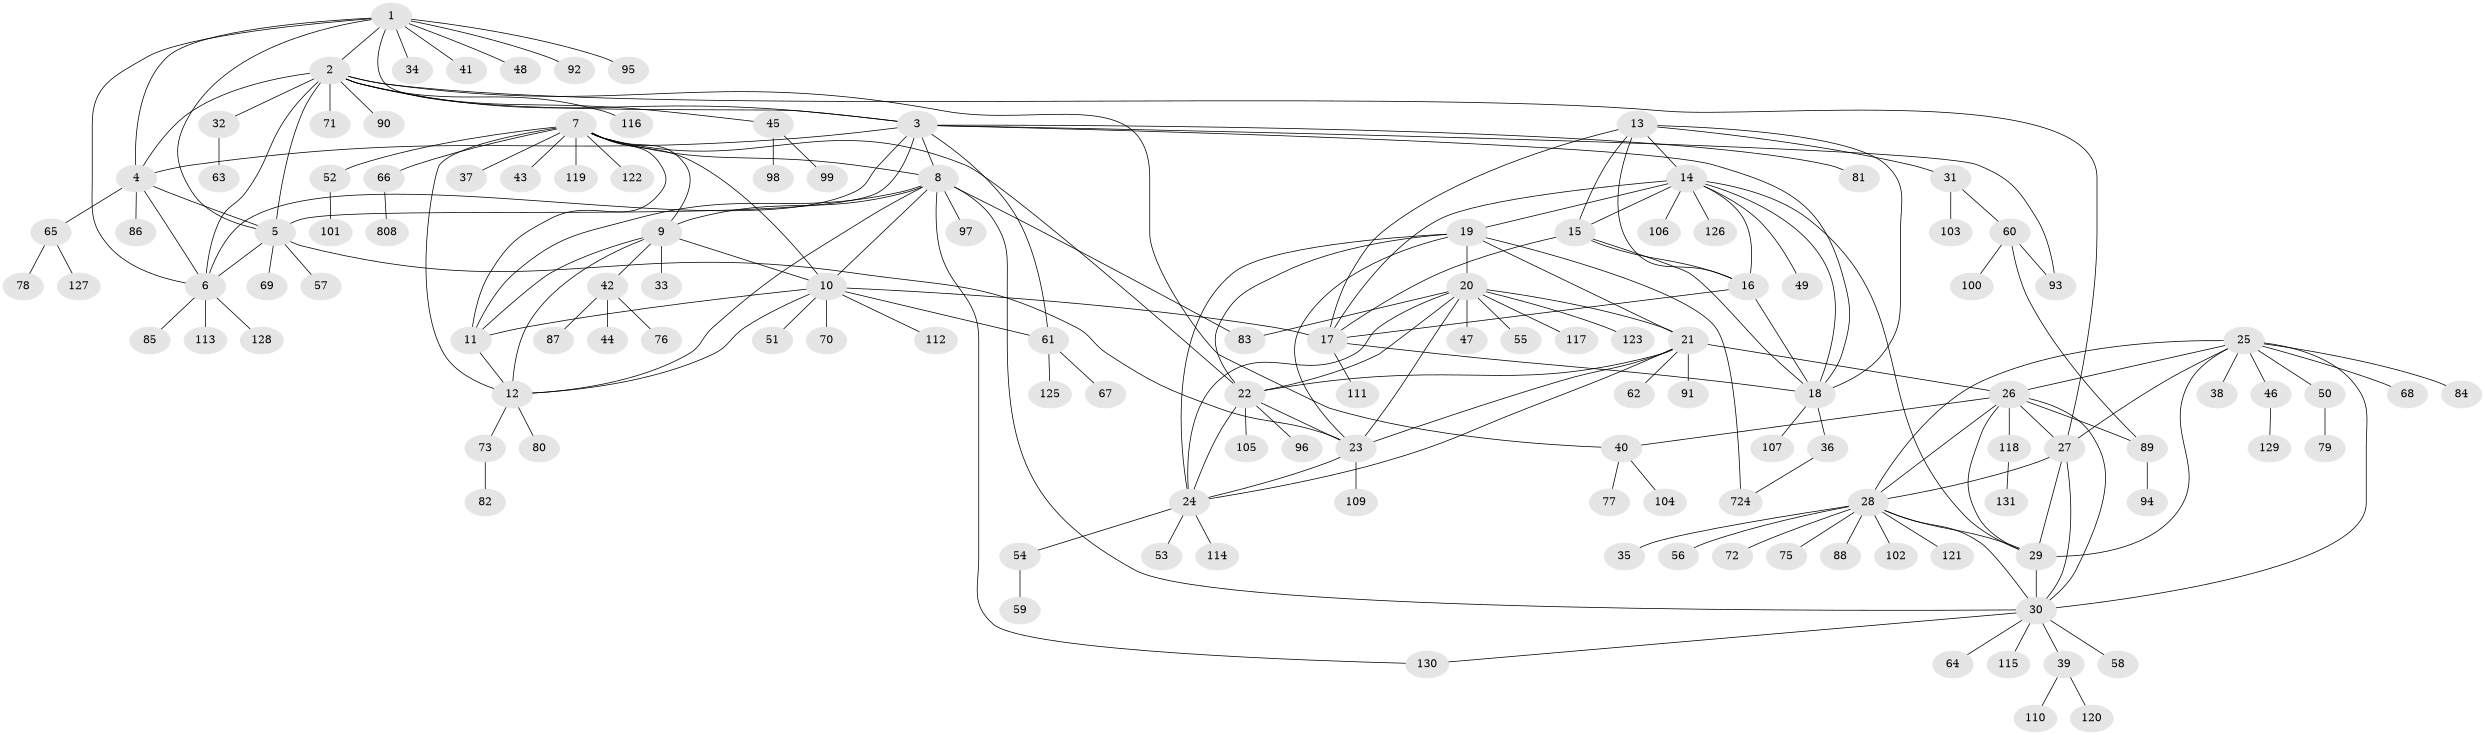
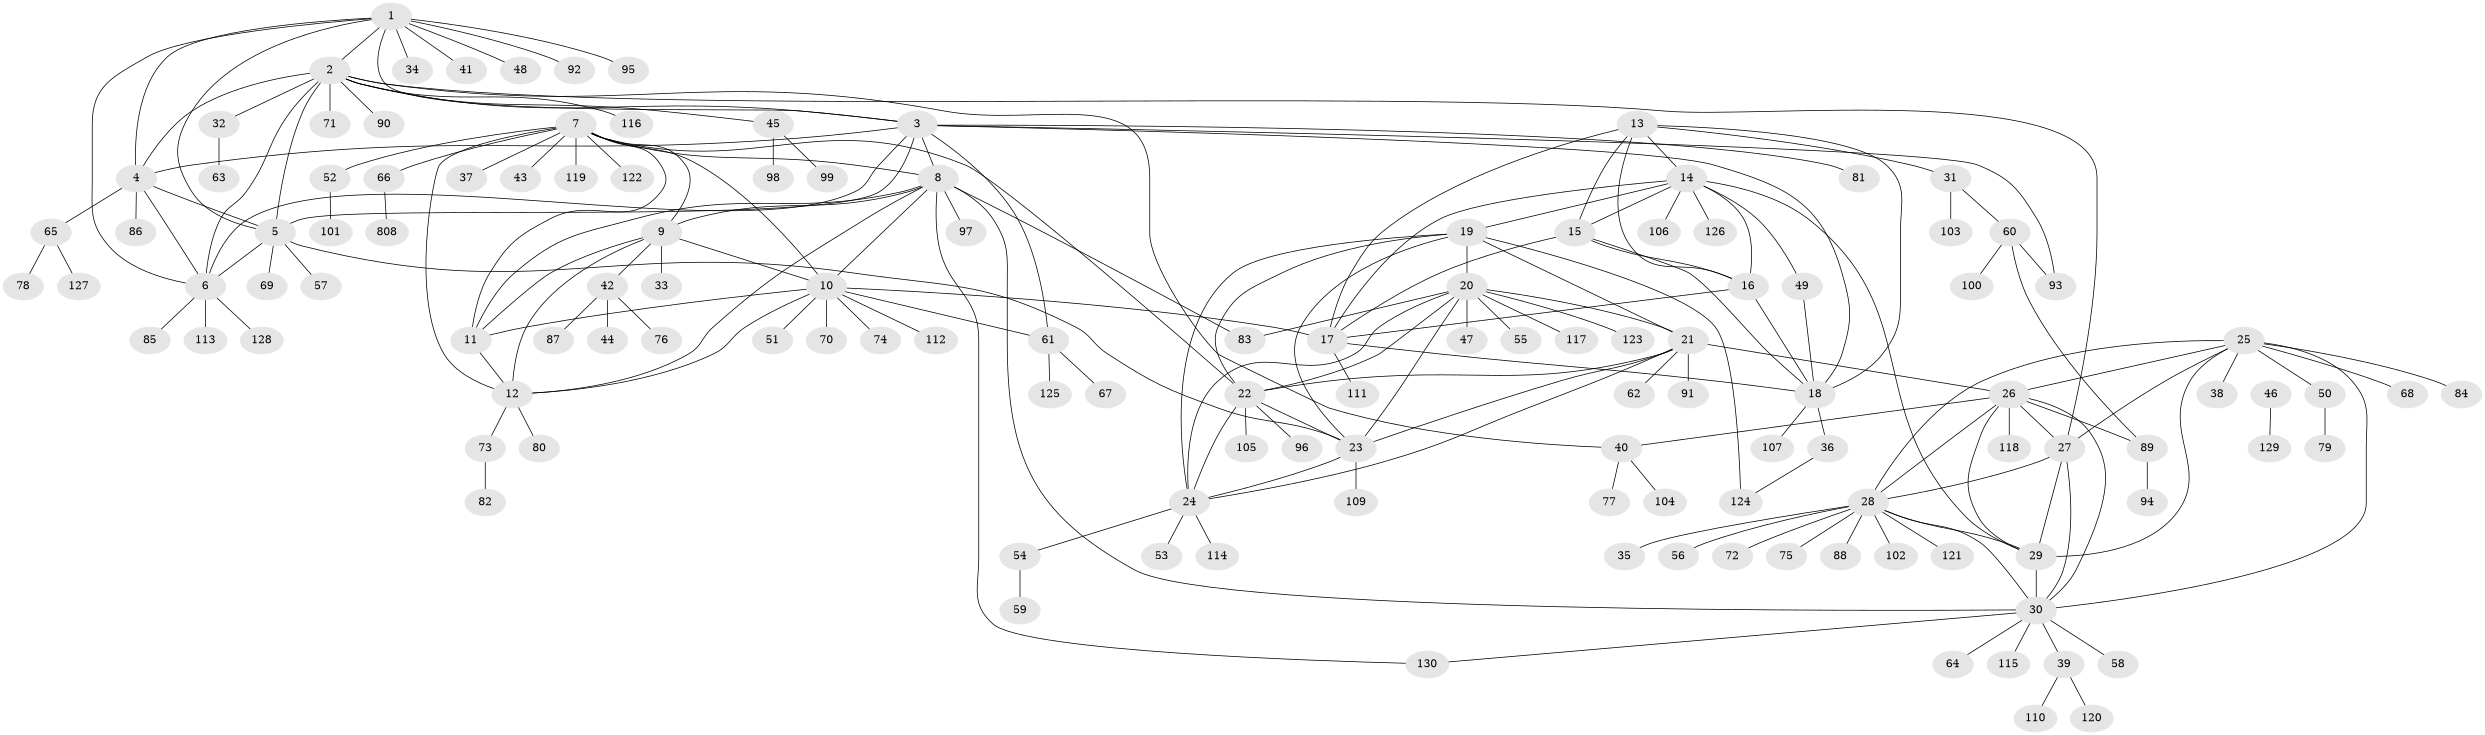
(1818, 253) -> (1809, 340)
none -> (880, 340)
(2258, 368) -> none
(1741, 502) -> (1741, 502)
(2006, 502) -> none
